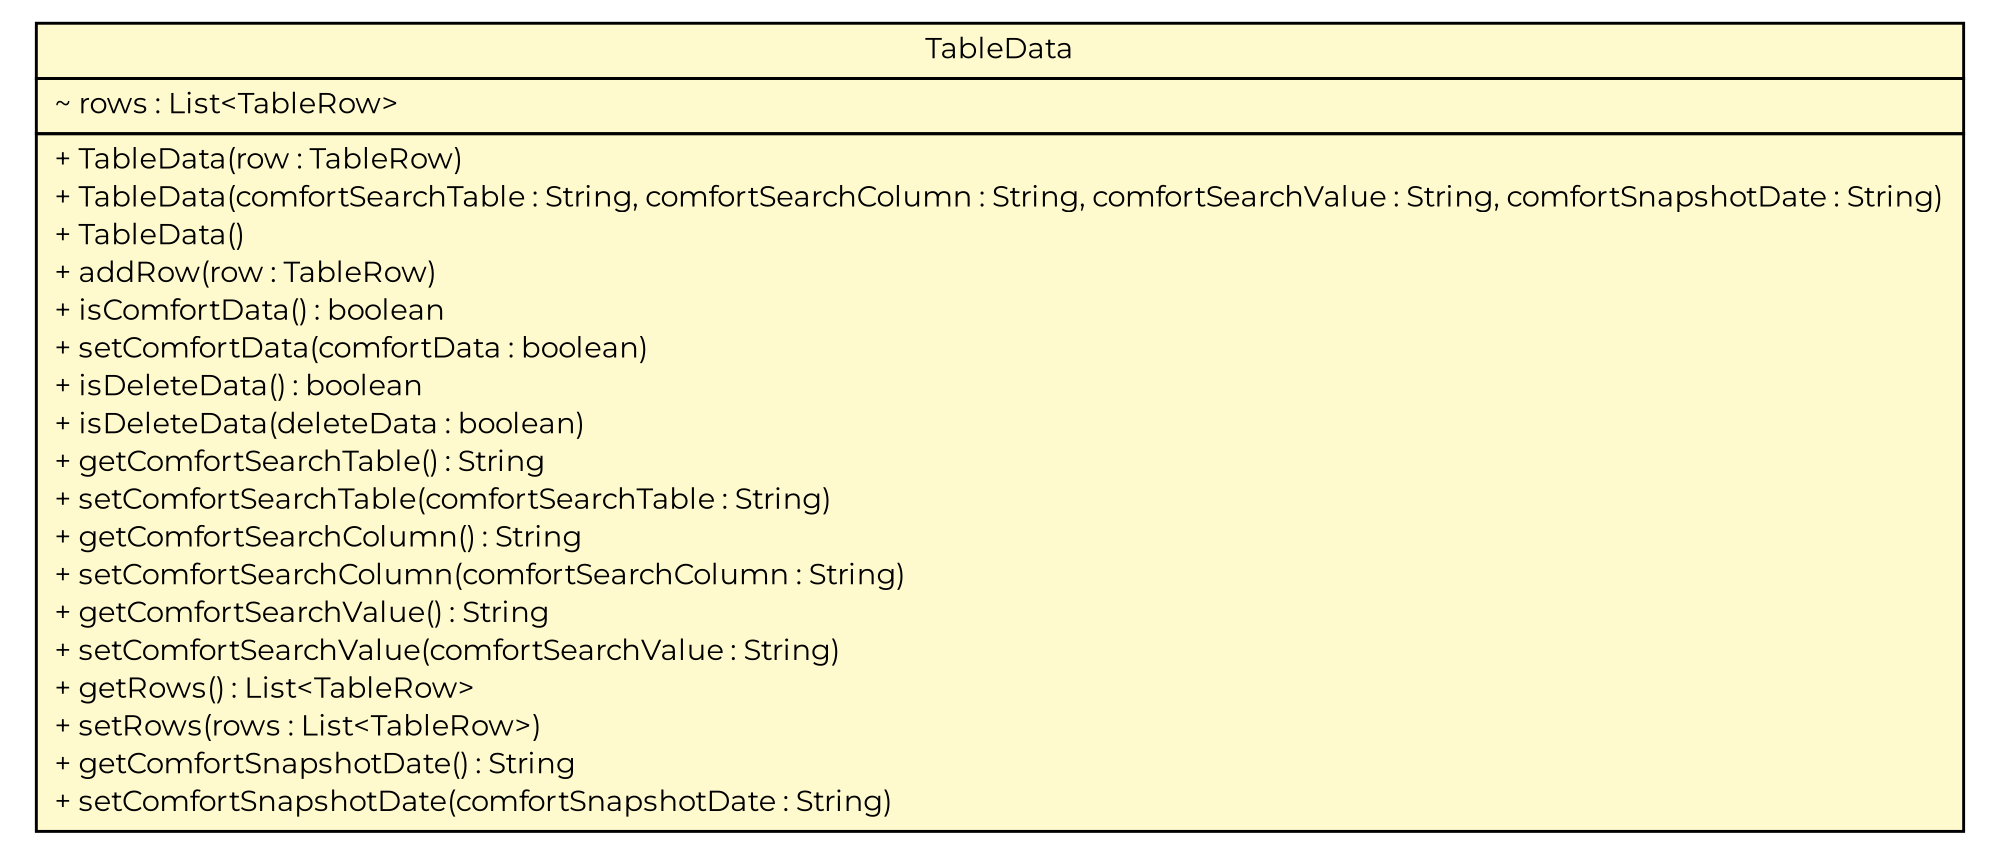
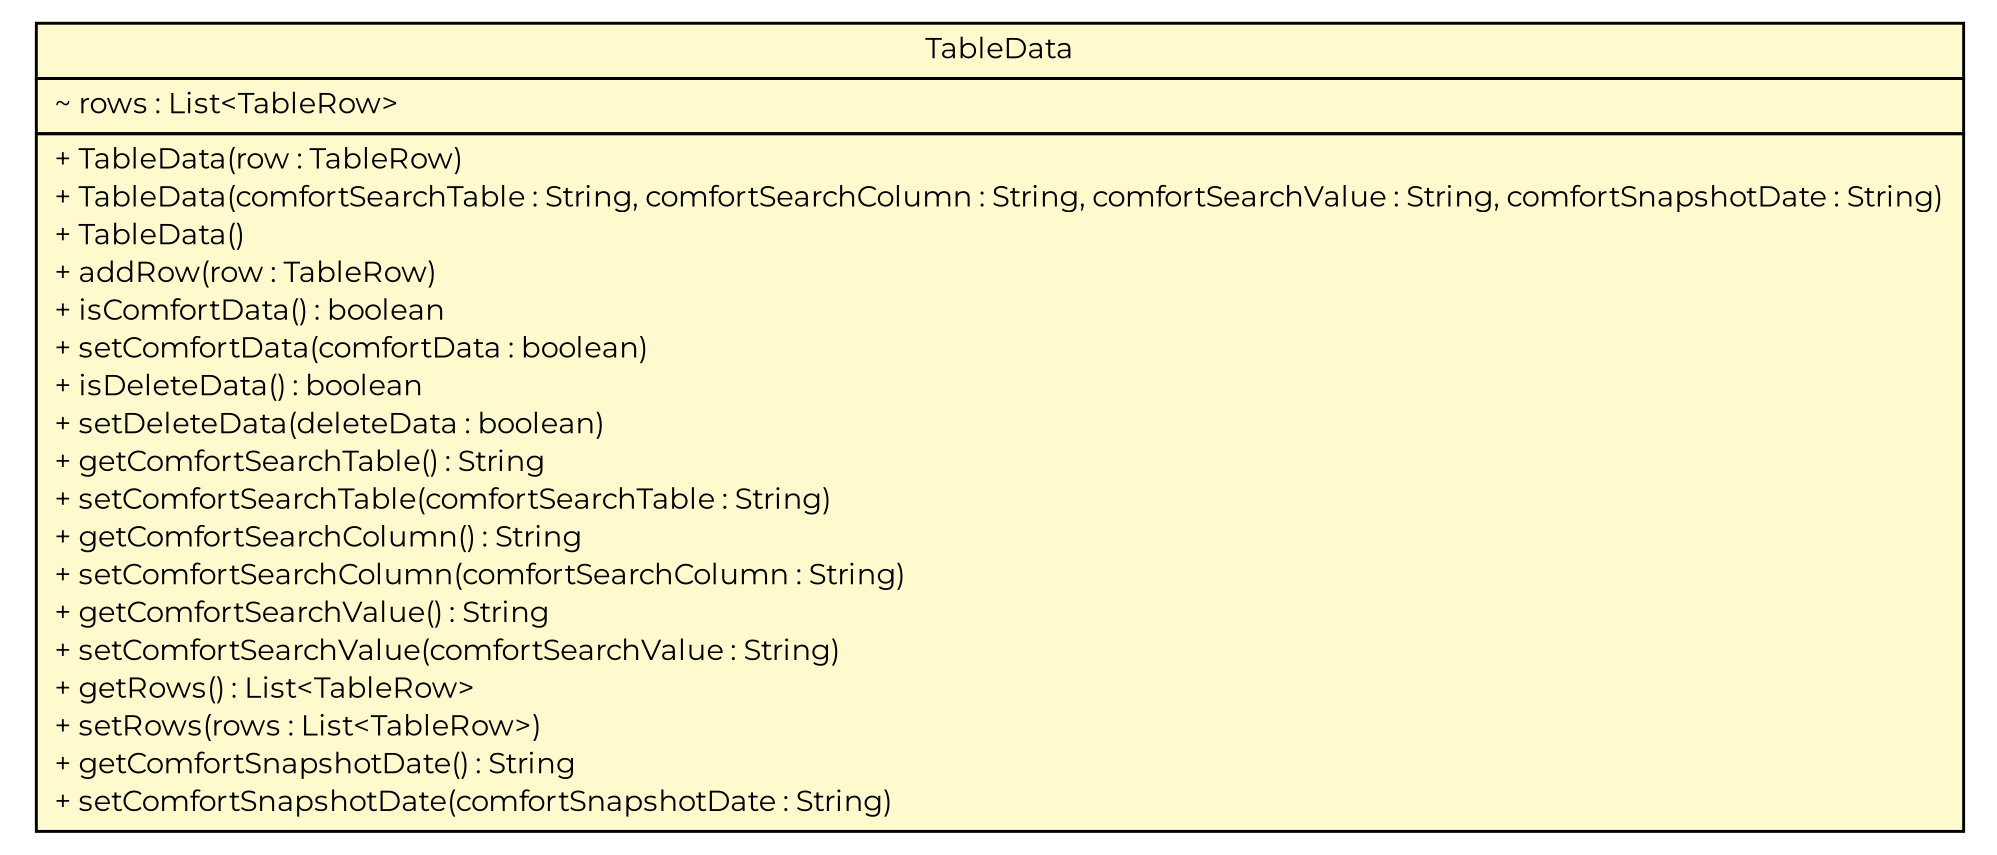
(320, 424) -> (330, 424)
